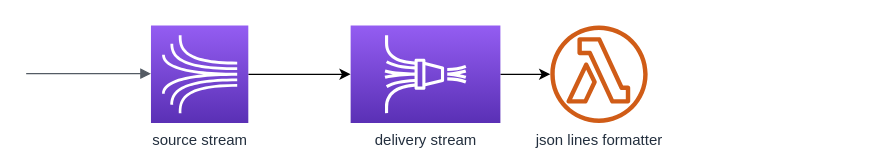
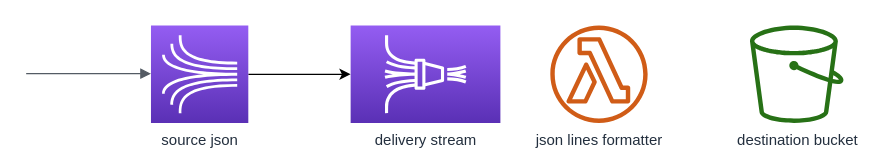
(522, 74) -> none
none -> (798, 74)
(200, 141) -> (200, 141)
